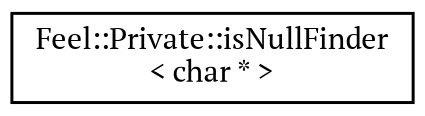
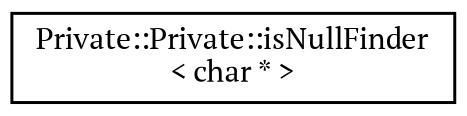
(213, 58) -> (233, 58)
